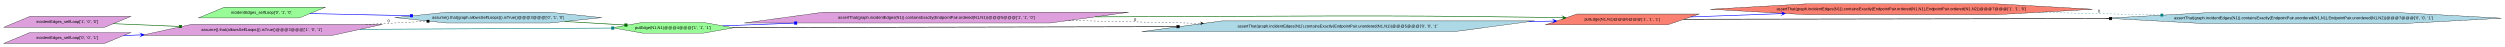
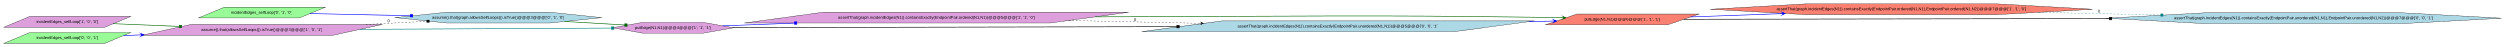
(673, 28) -> (673, 28)
(67, 38) -> (67, 38)
